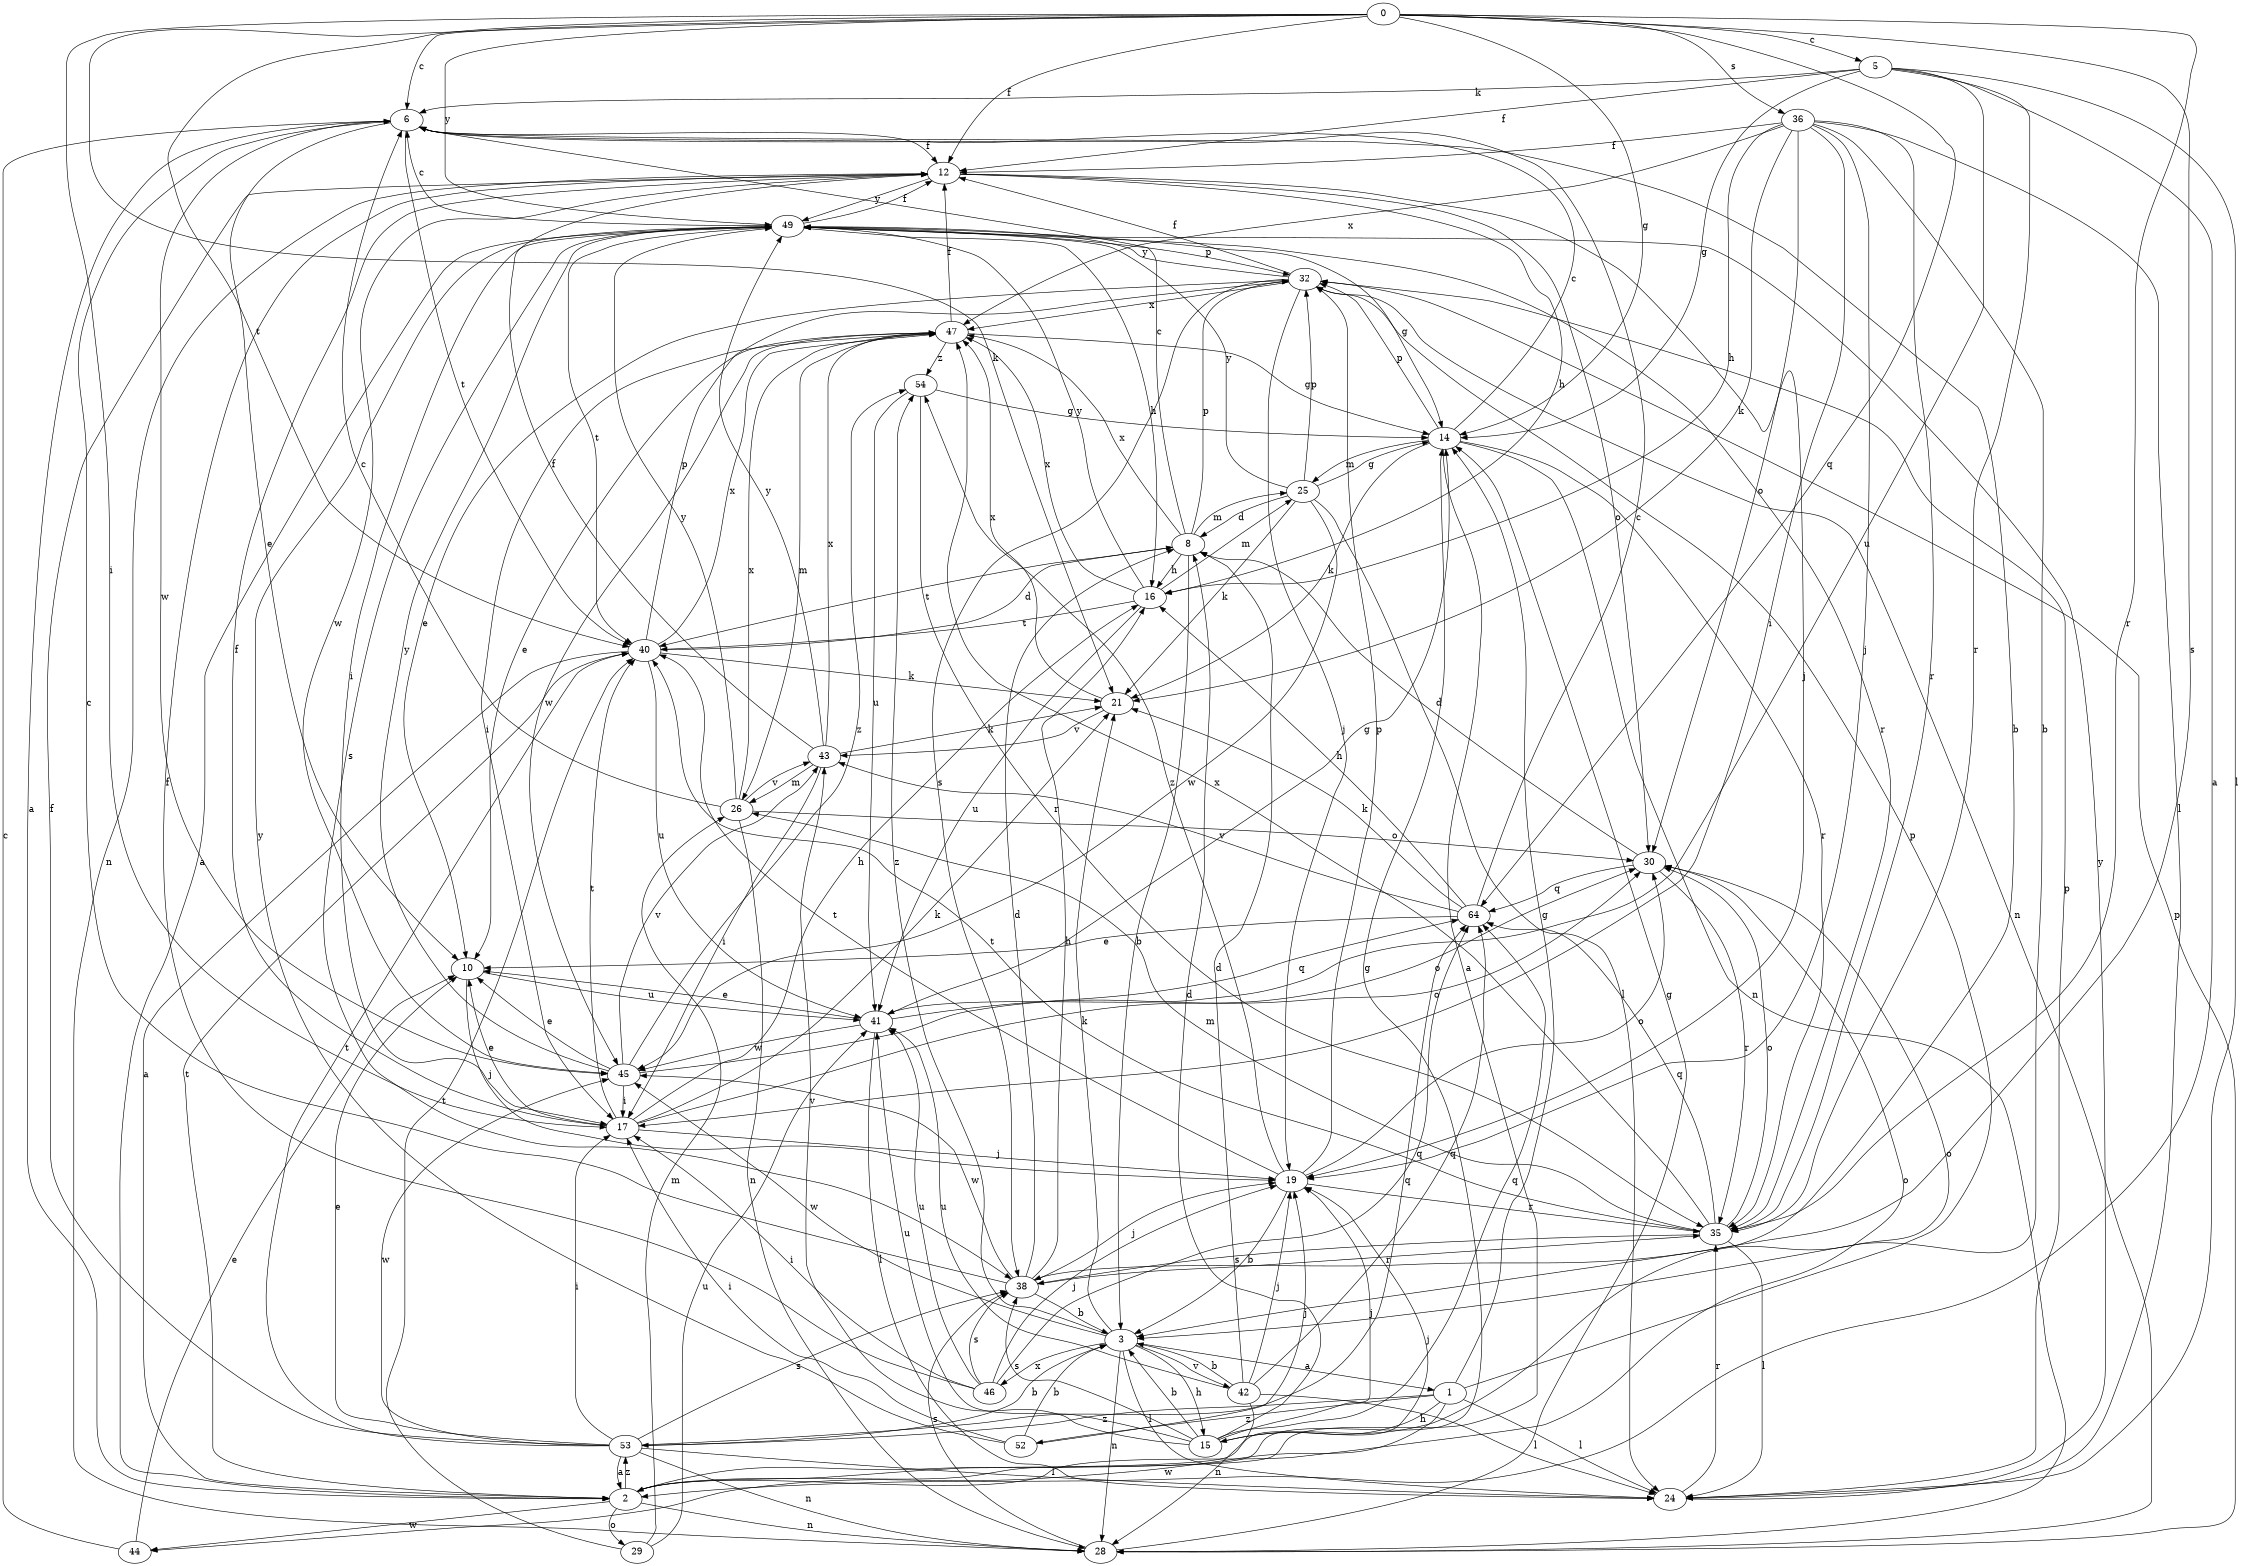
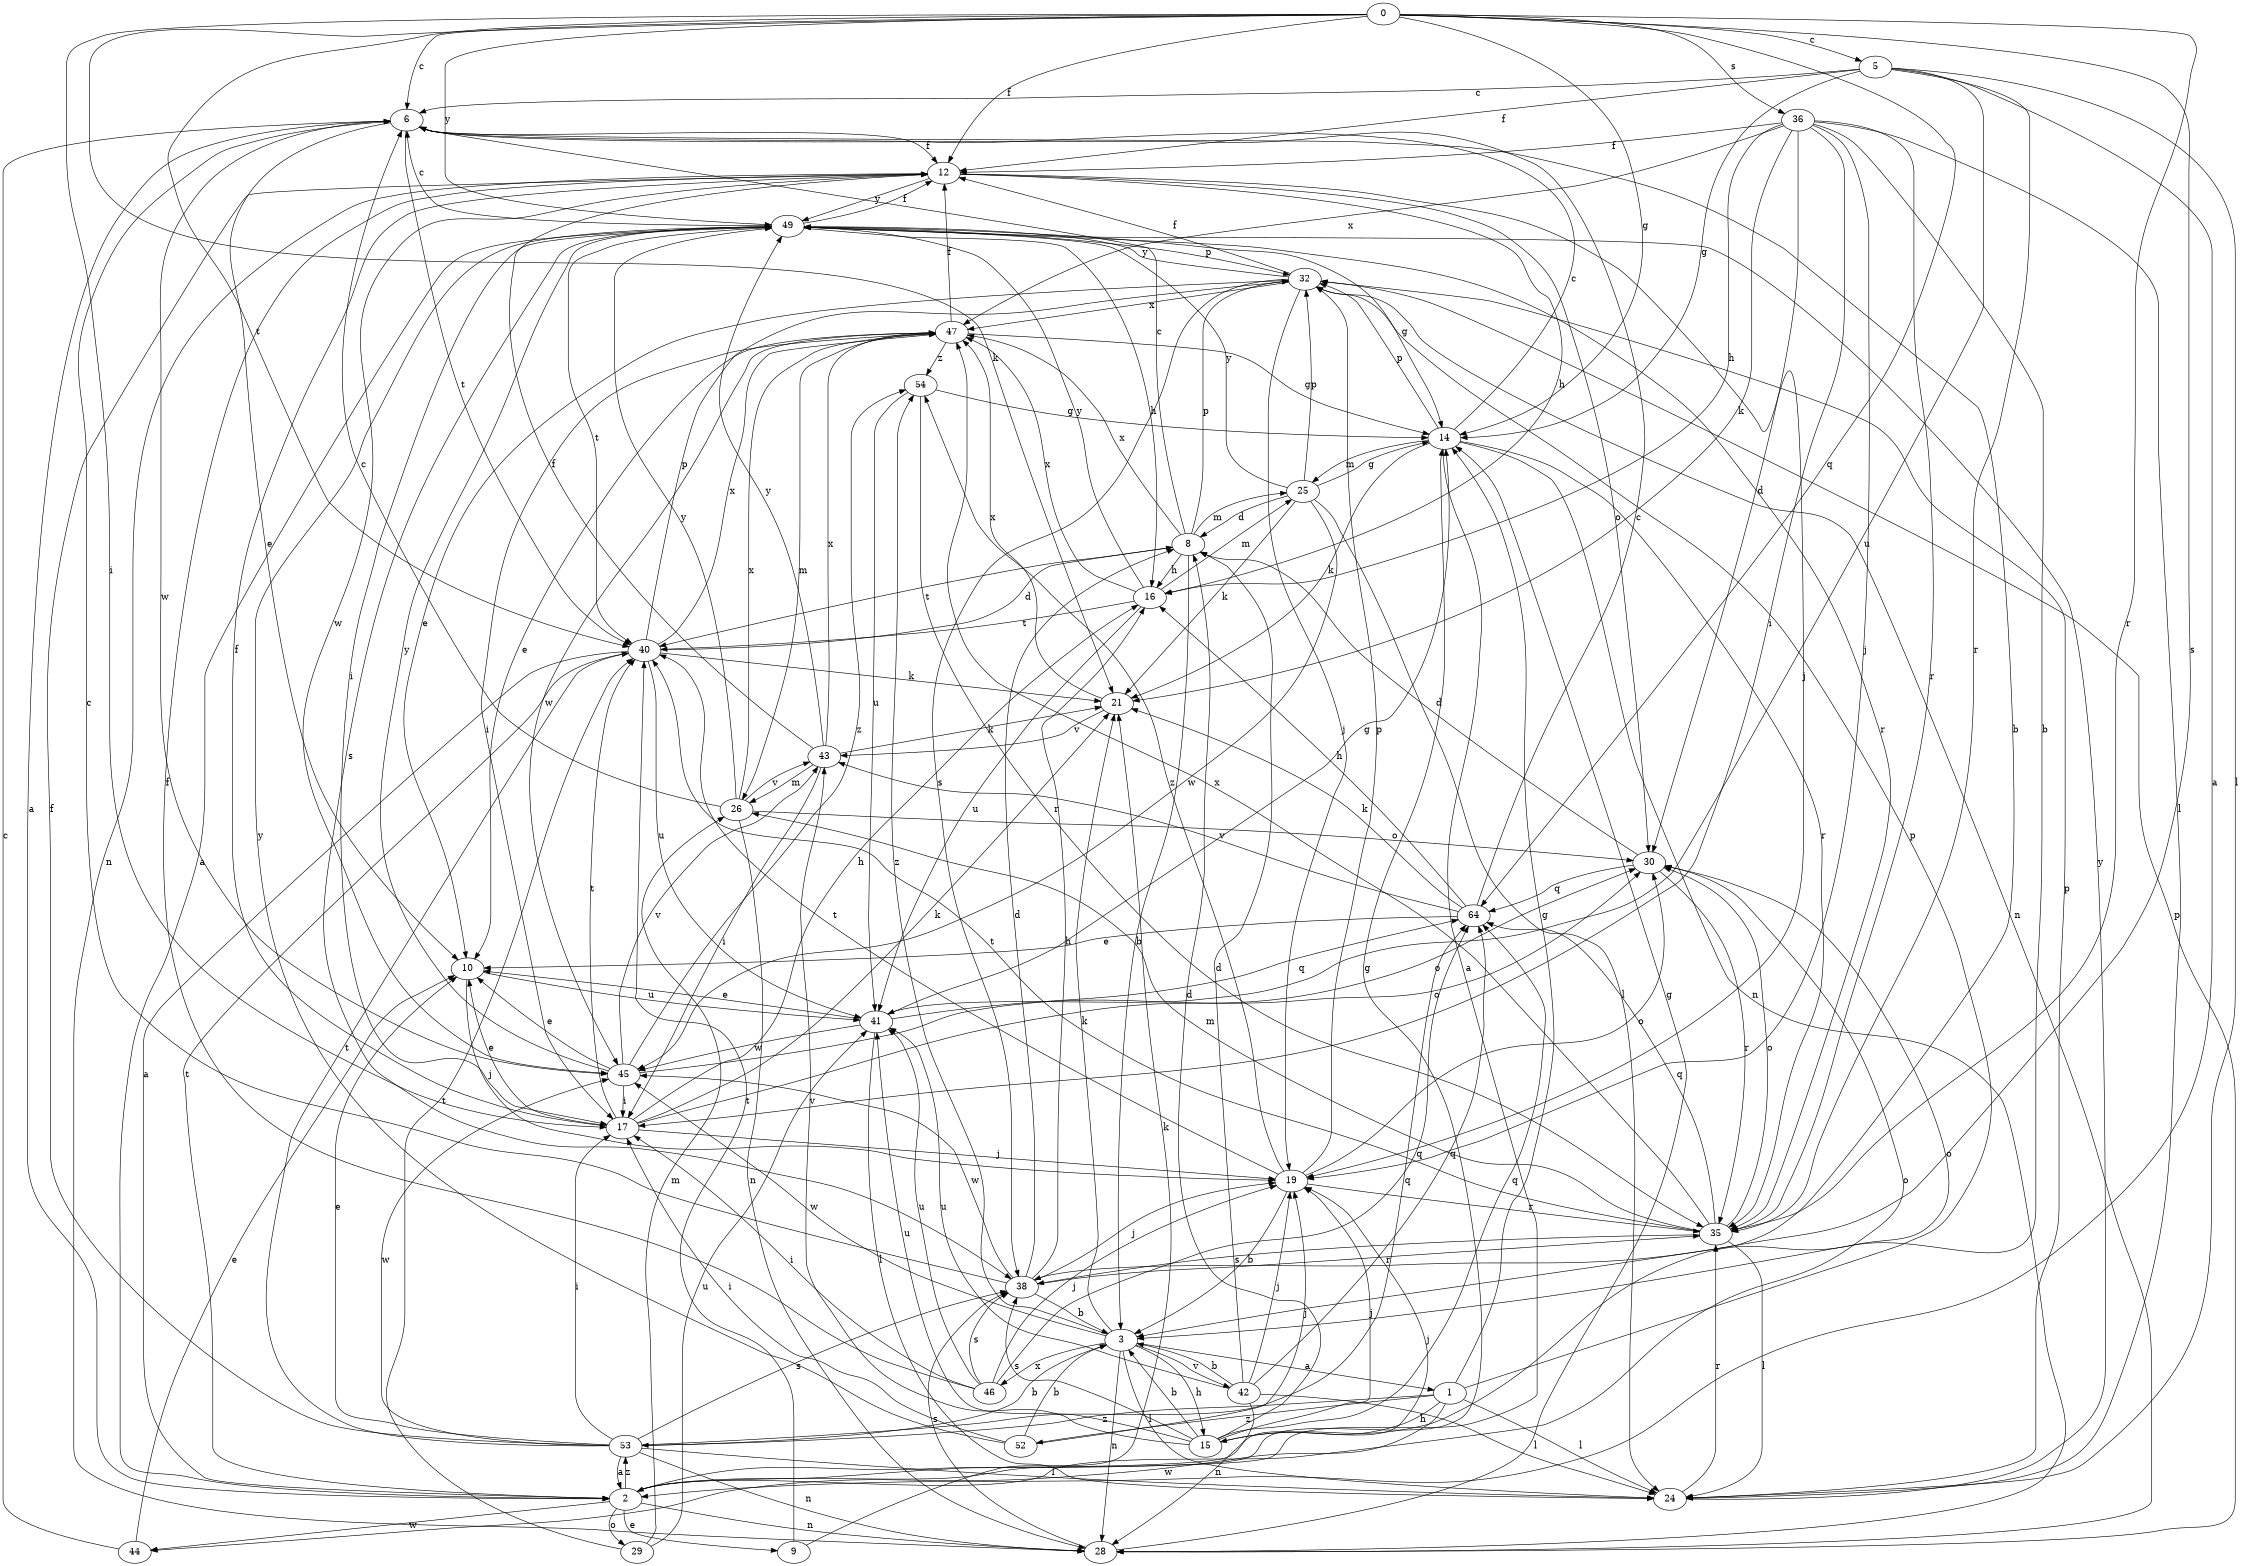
(1478, 94) -> (1478, 94)
(1761, 491) -> (1761, 491)
none -> (794, 1552)
